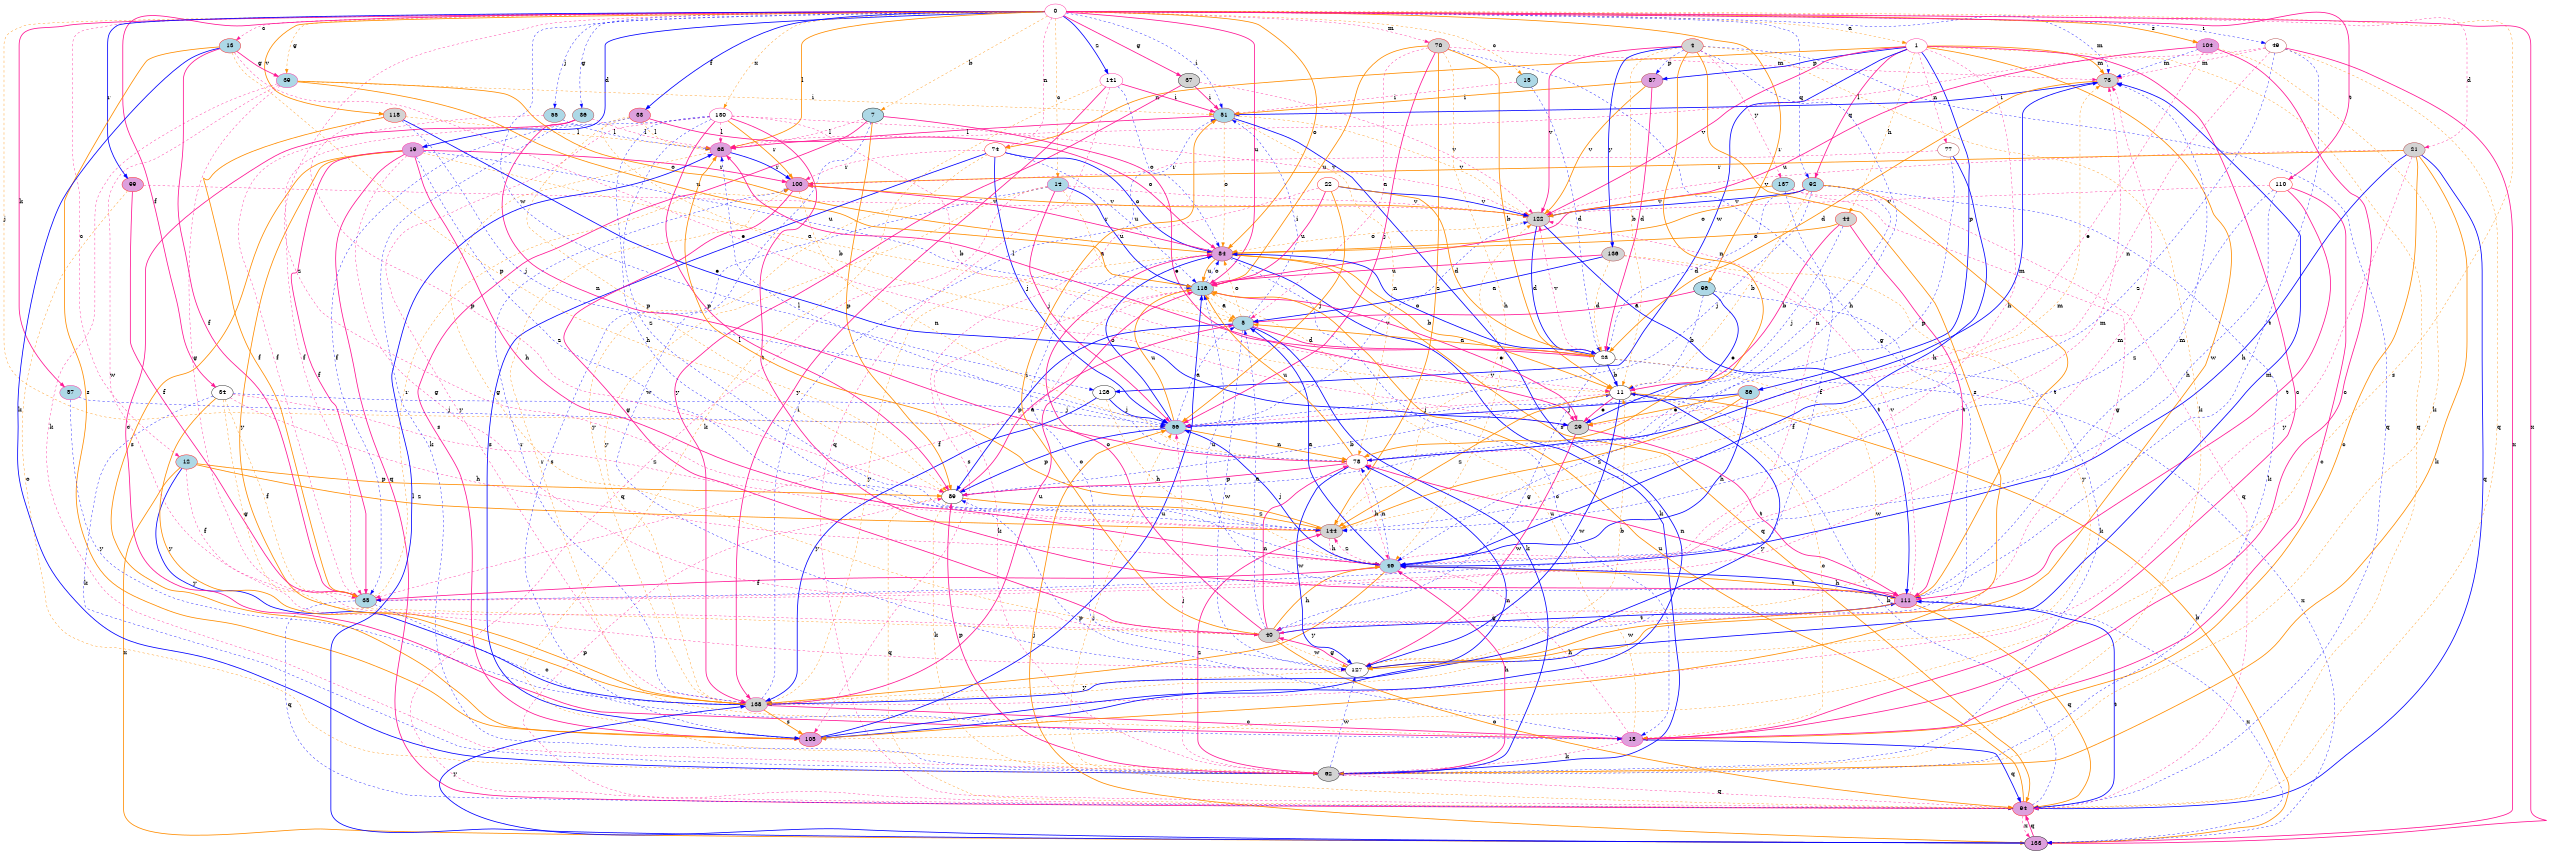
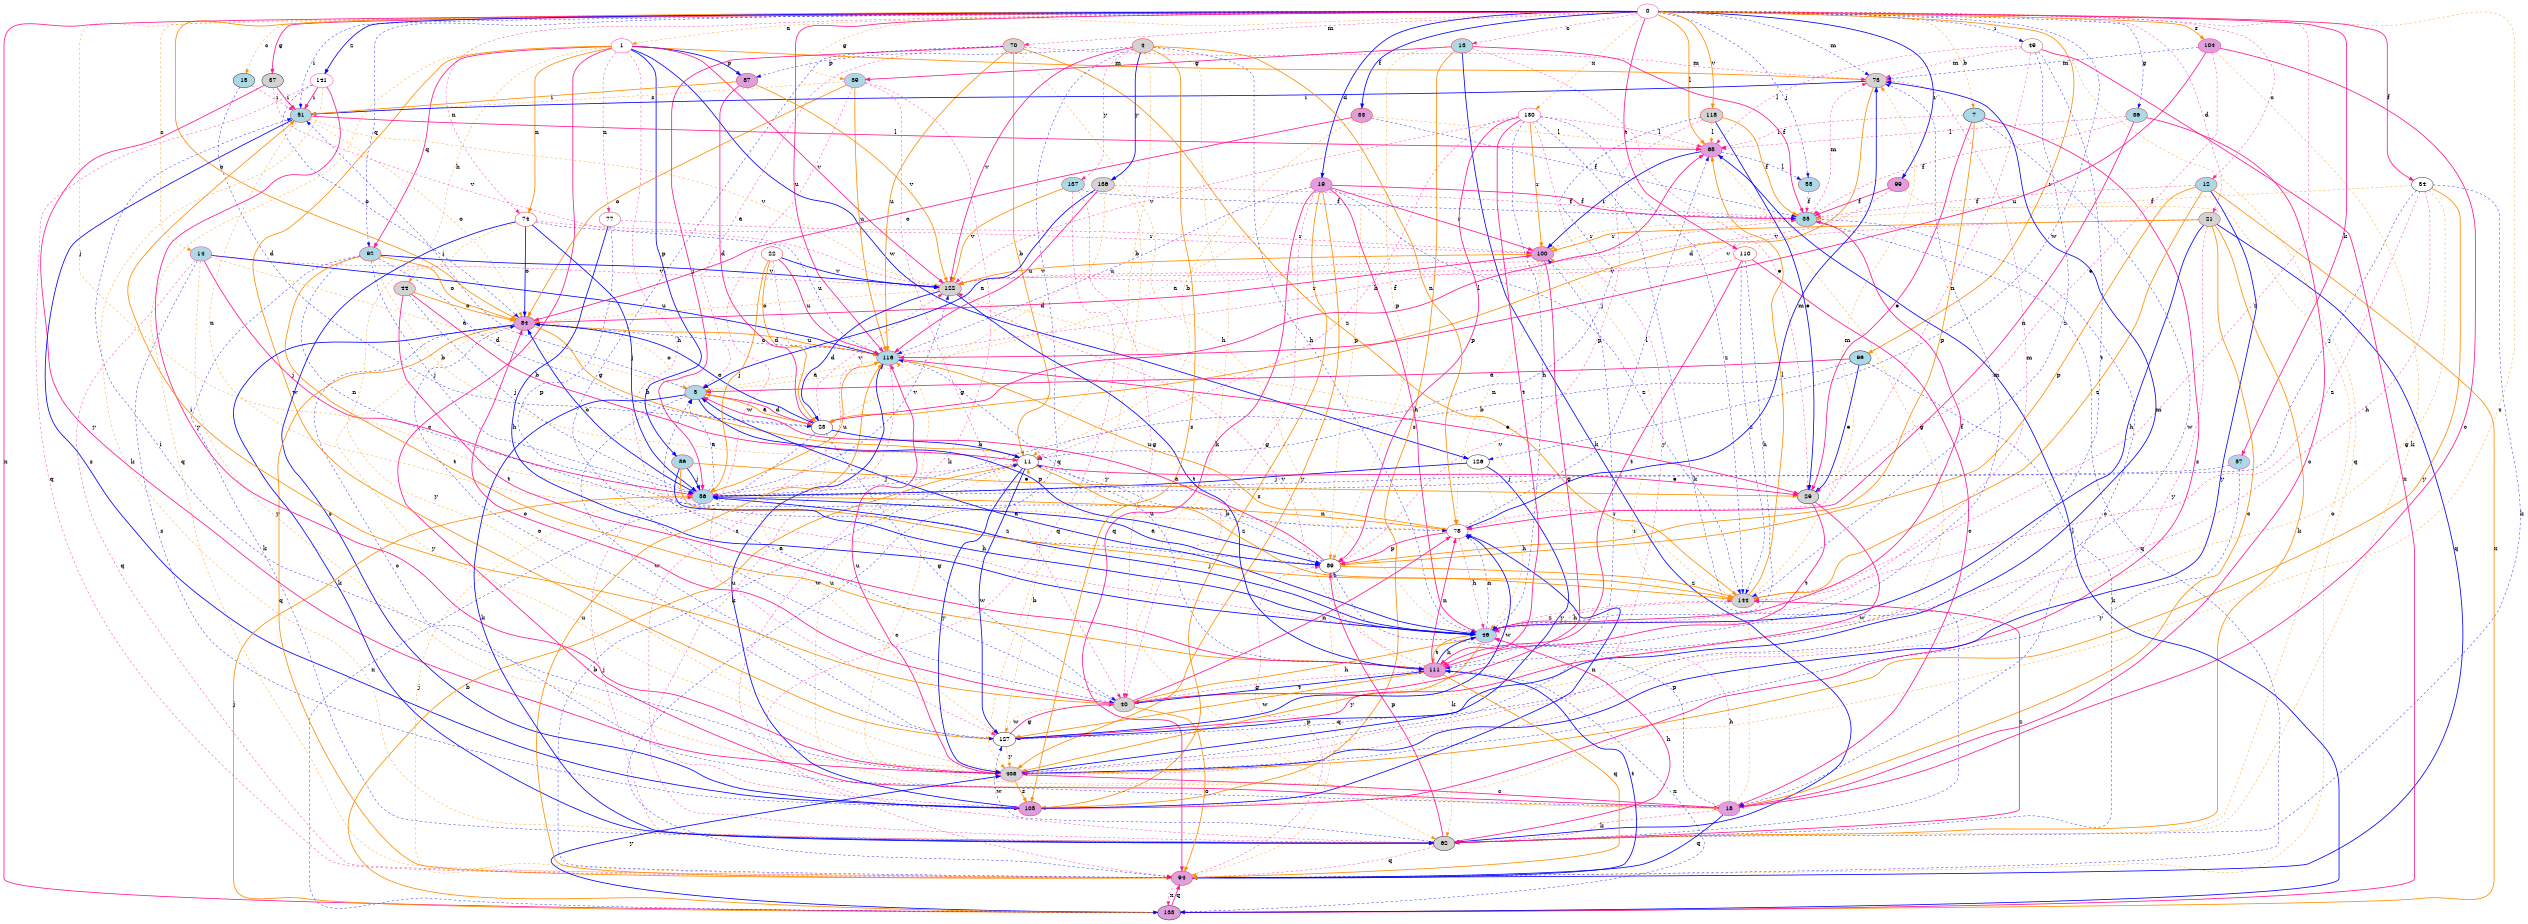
(813, 98) -> (653, 98)
(623, 137) -> (1759, 161)
(1046, 462) -> (1153, 531)
(756, 705) -> (1011, 774)
